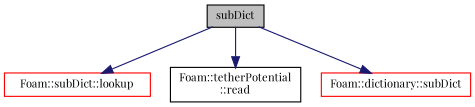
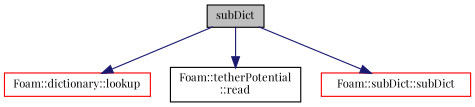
(77, 85) -> (77, 85)
(396, 85) -> (396, 85)
